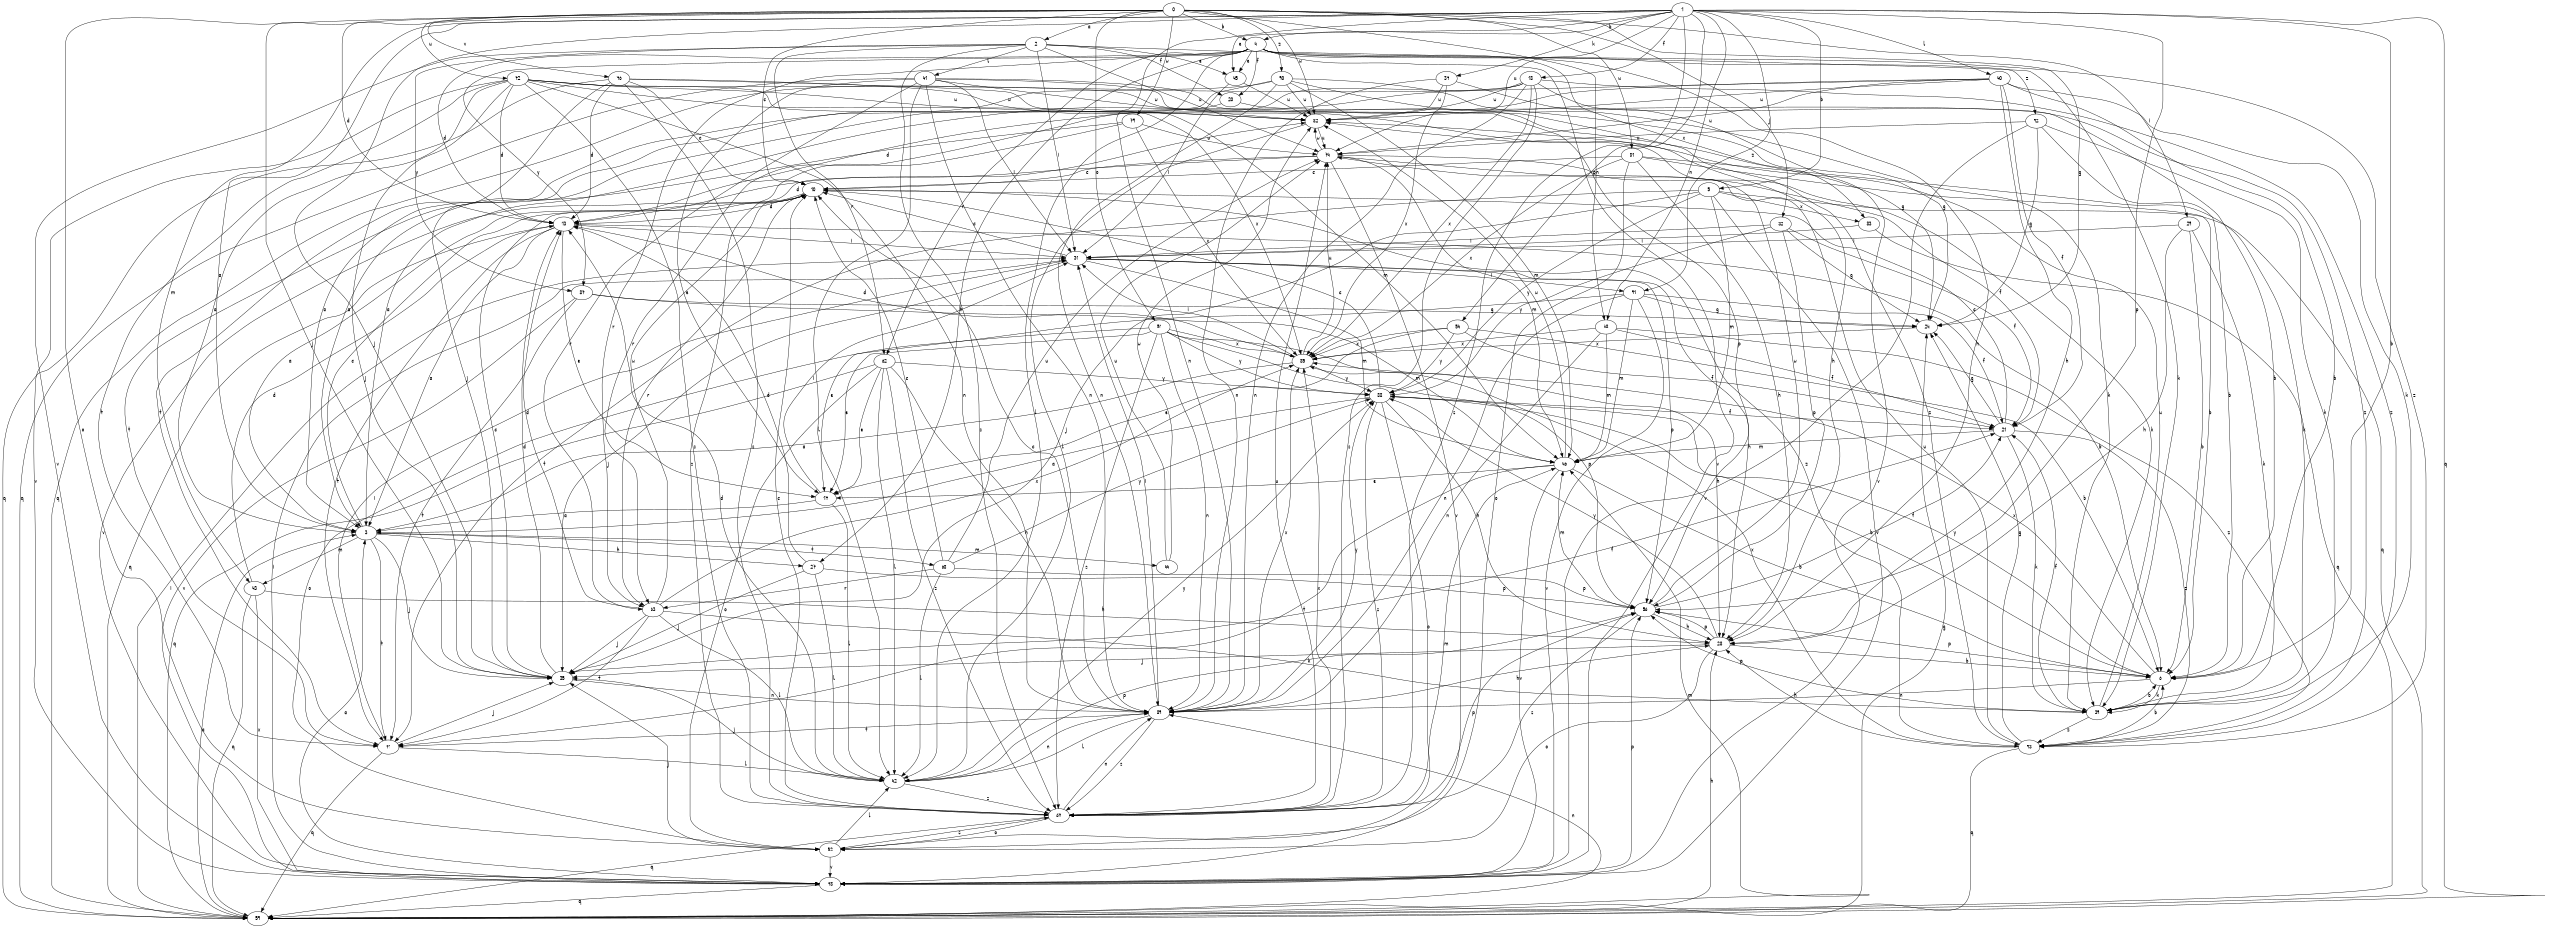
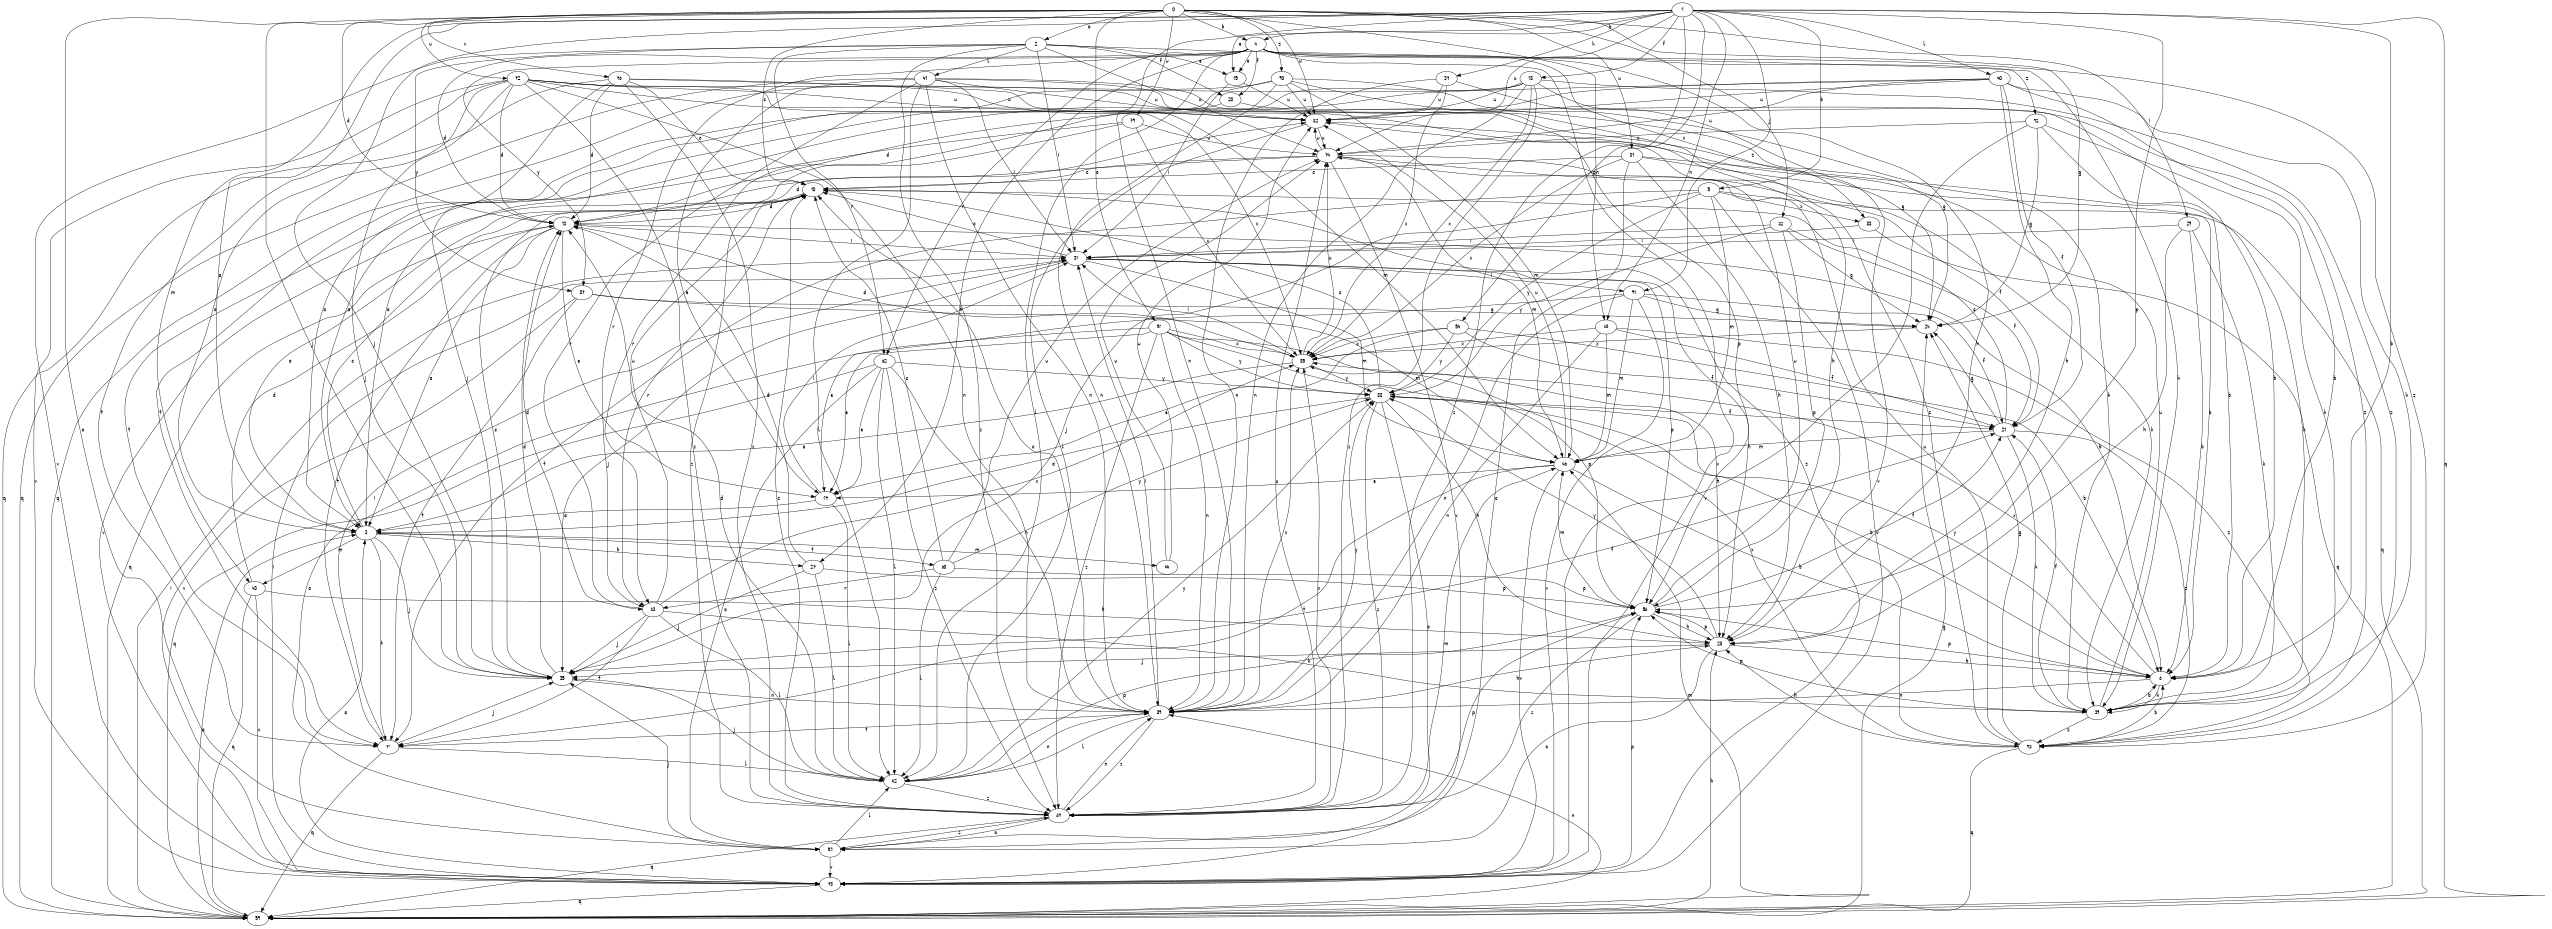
(1236, 78) -> (1236, 78)
